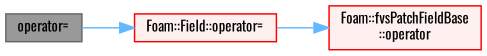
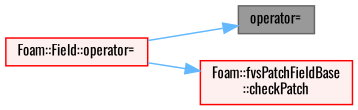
(101, 28) -> (185, 34)
(405, 28) -> (276, 83)
